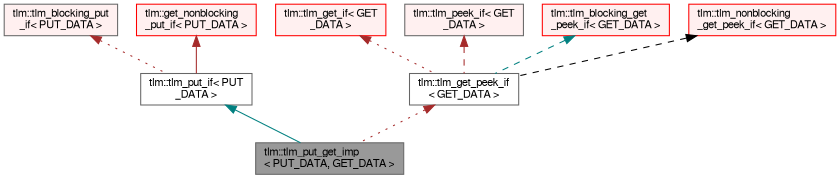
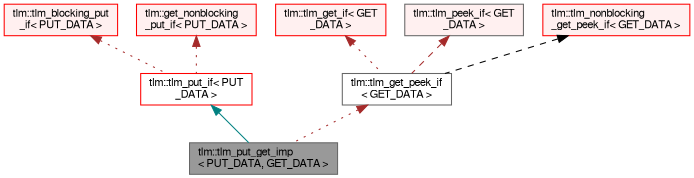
(61, 20) -> (61, 20)
(606, 20) -> none
(196, 60) -> (196, 60)
(196, 89) -> (196, 89)
